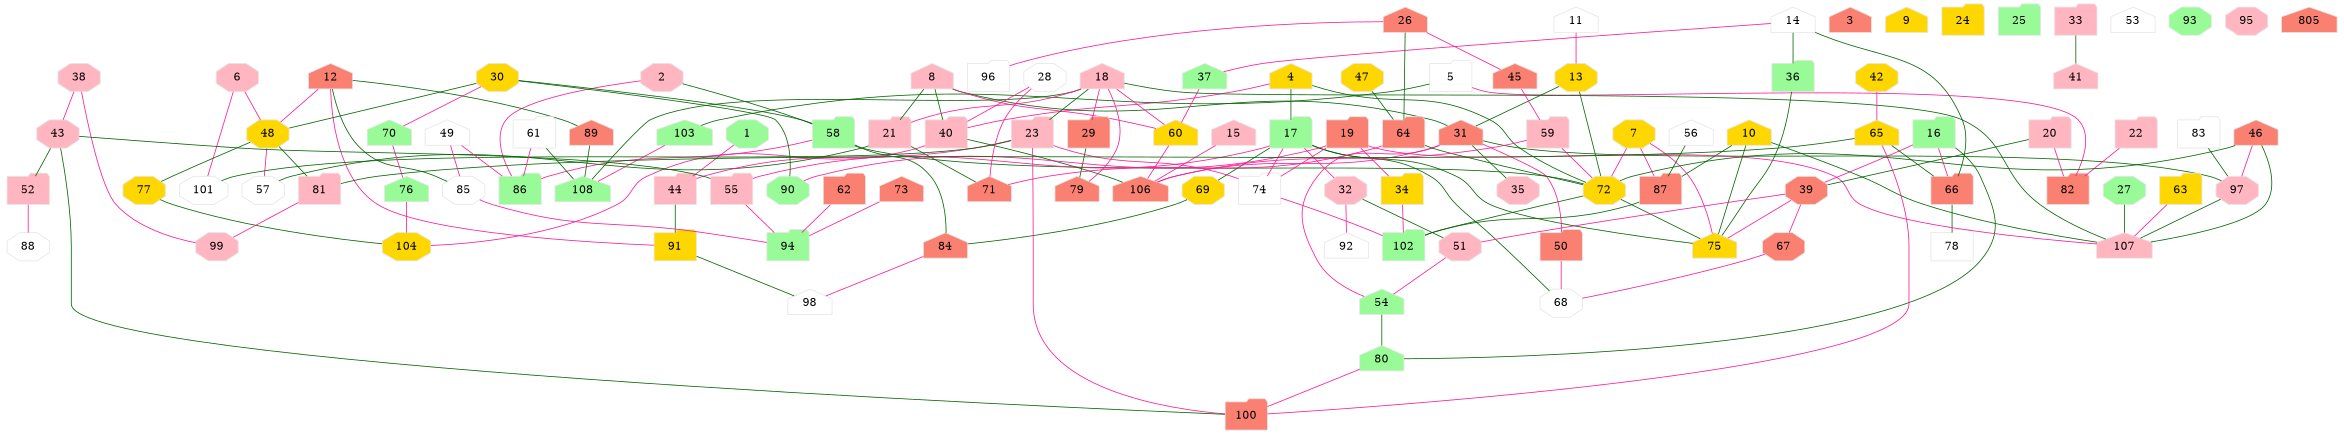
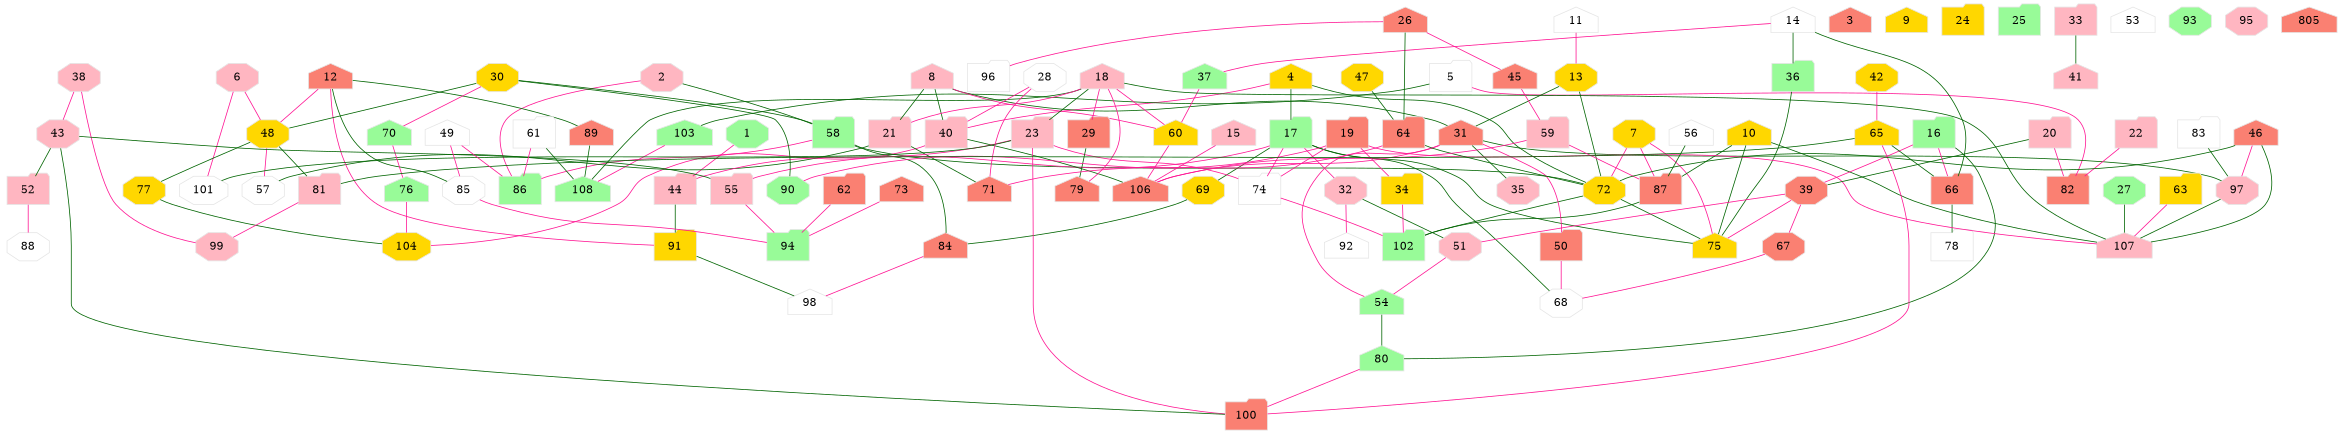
(1577, 163) -> (1604, 162)
